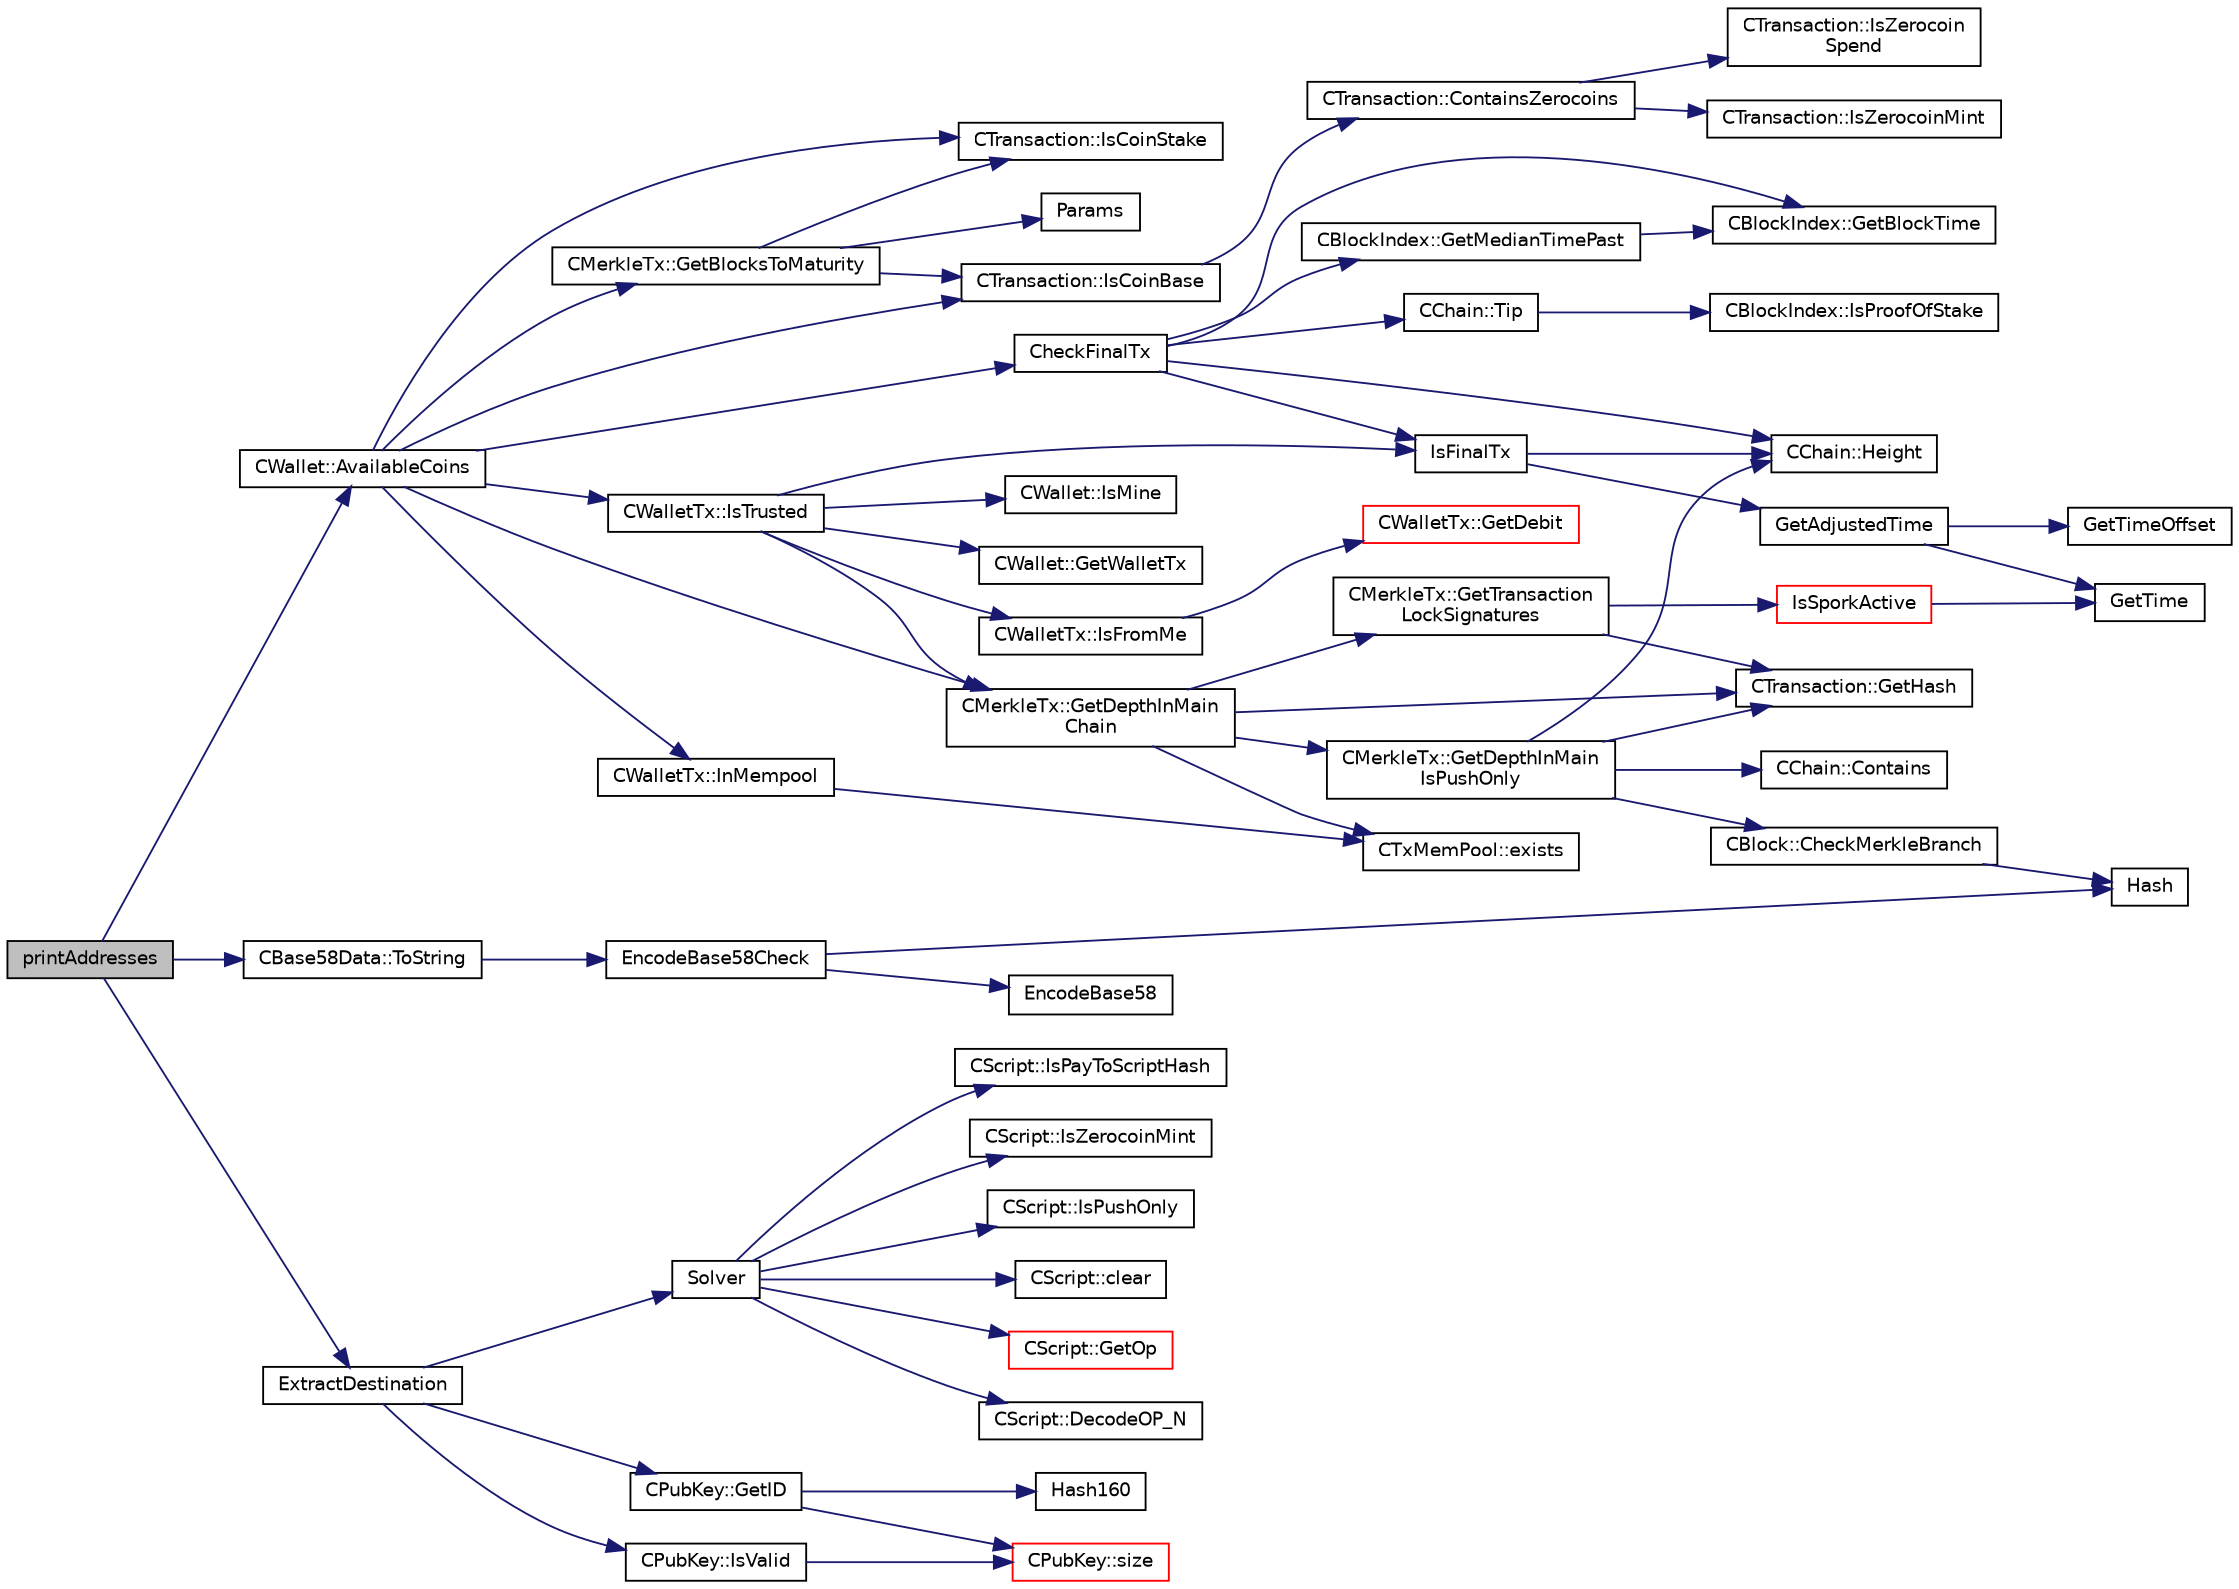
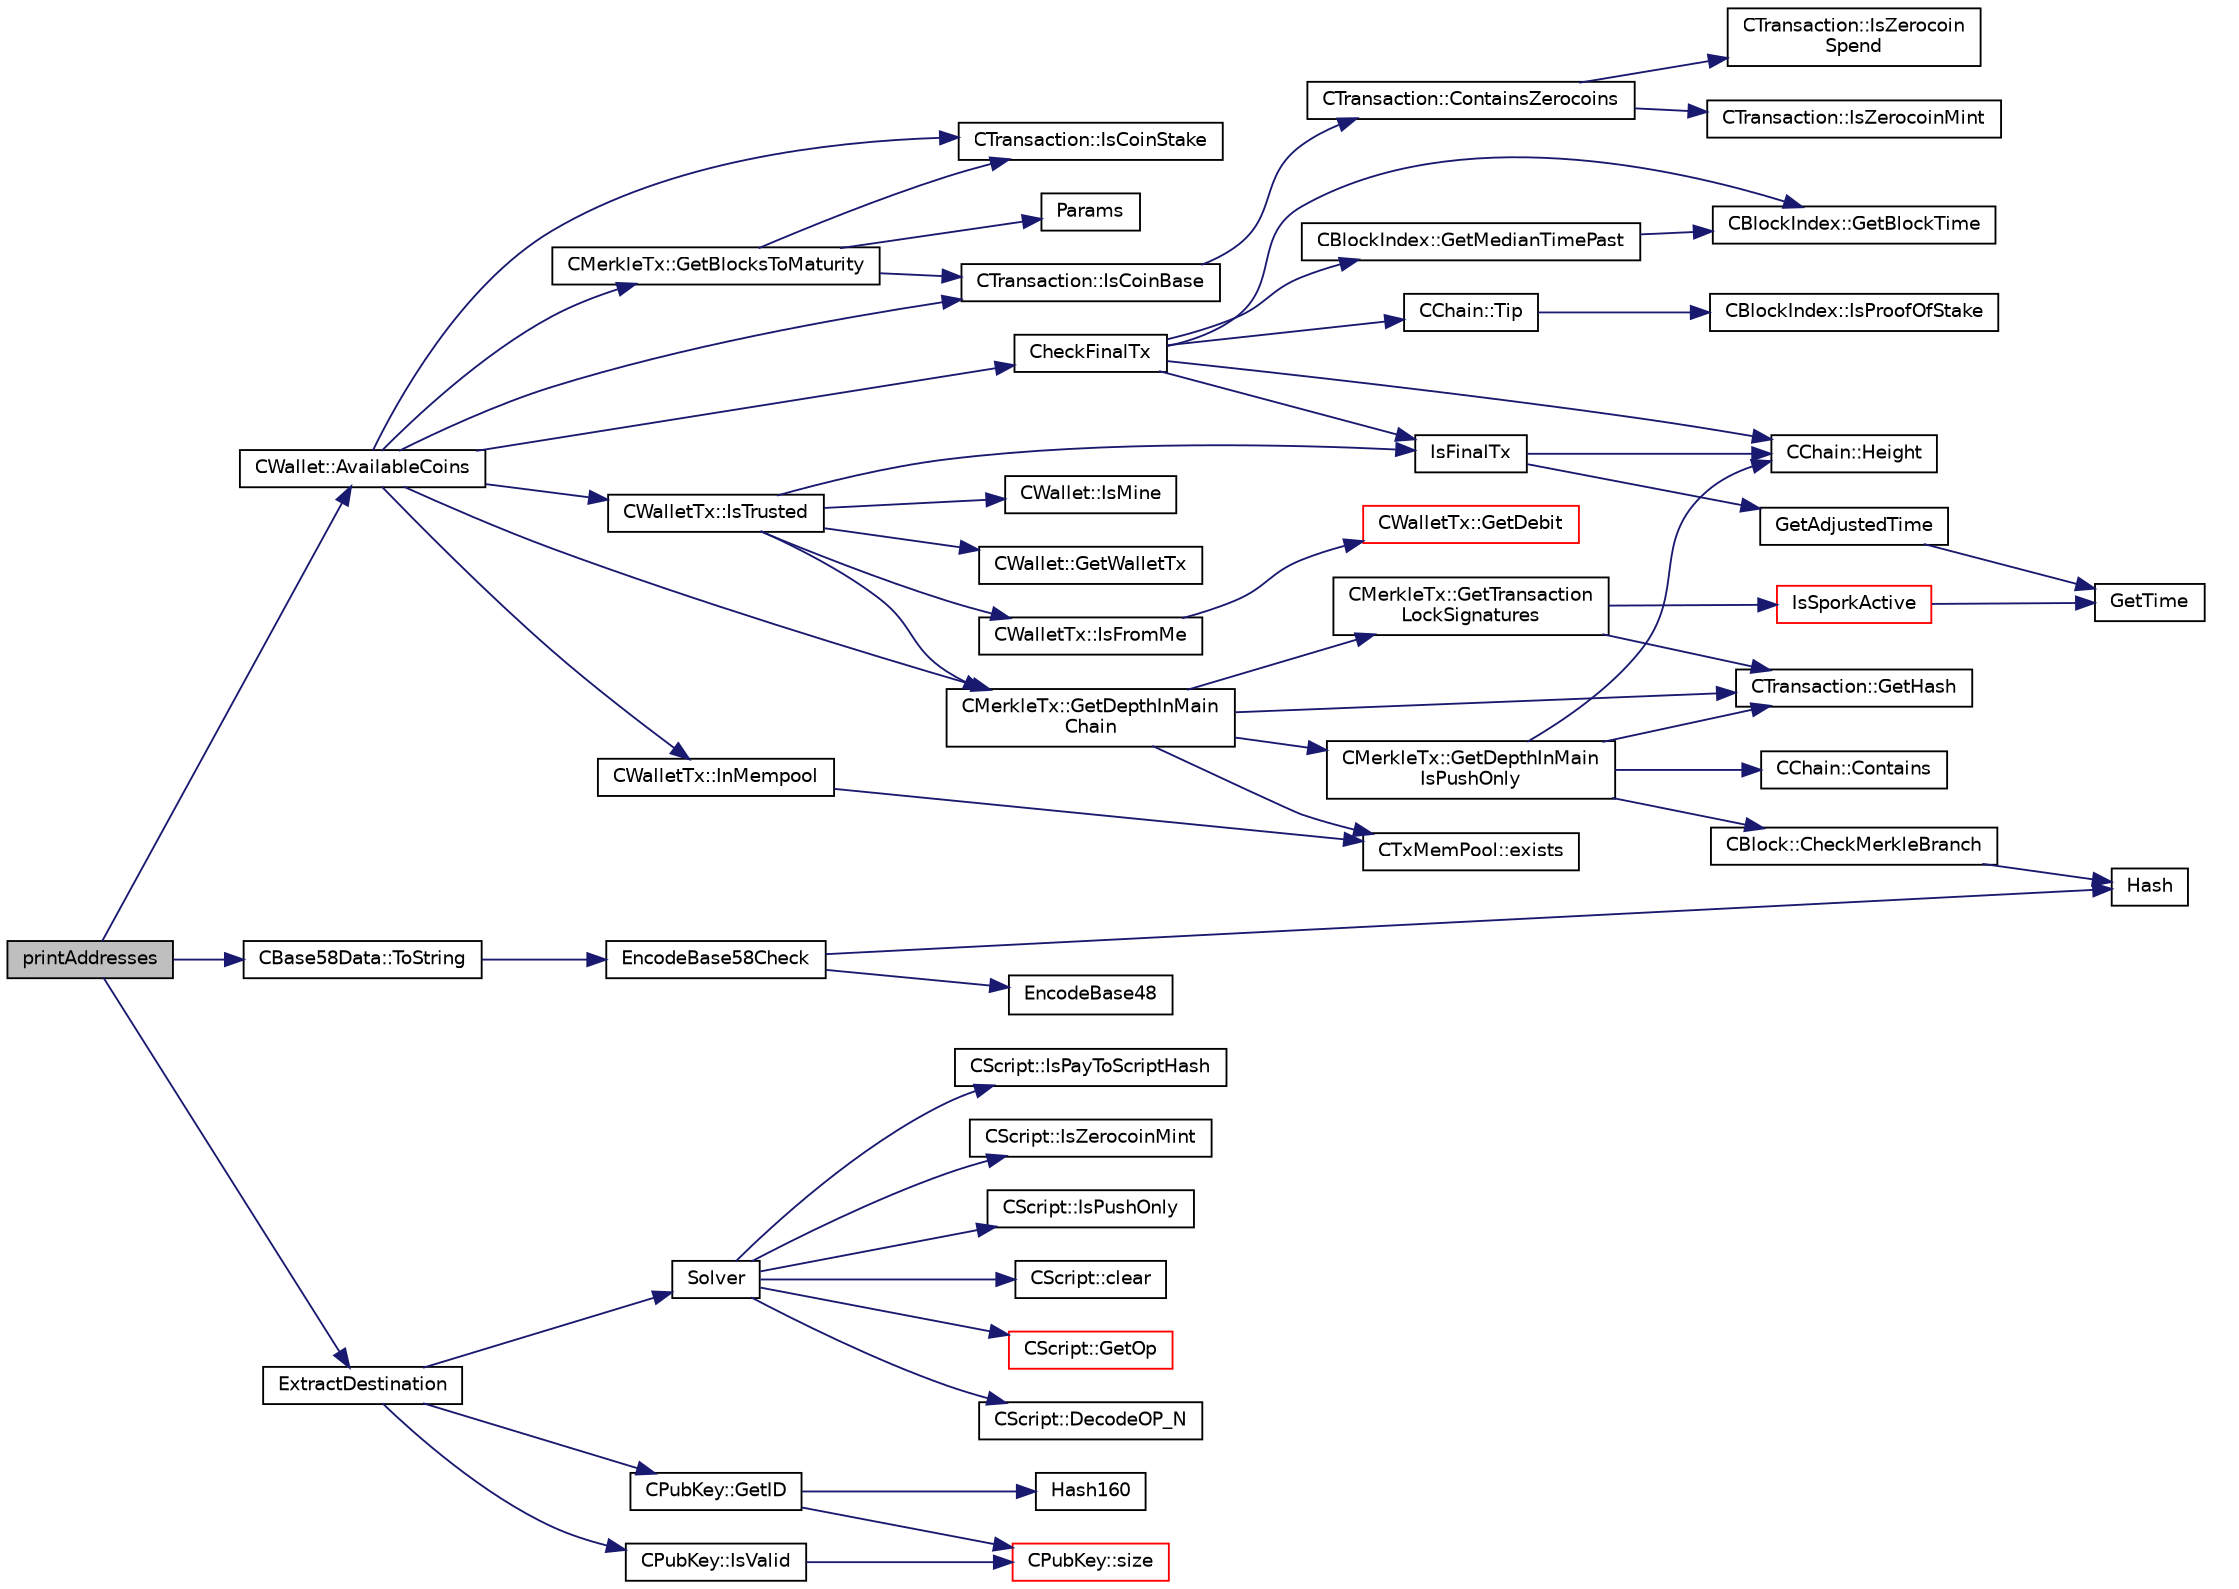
(2150, 526) -> none
(1091, 995) -> (1091, 995)
